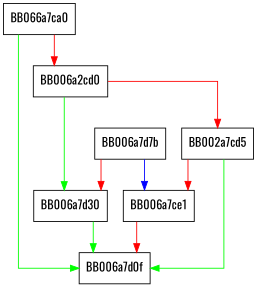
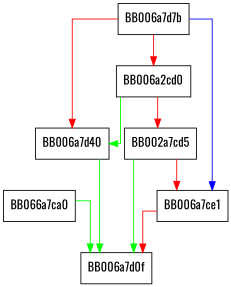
(54, 46) -> (154, 46)
(71, 206) -> (72, 144)
